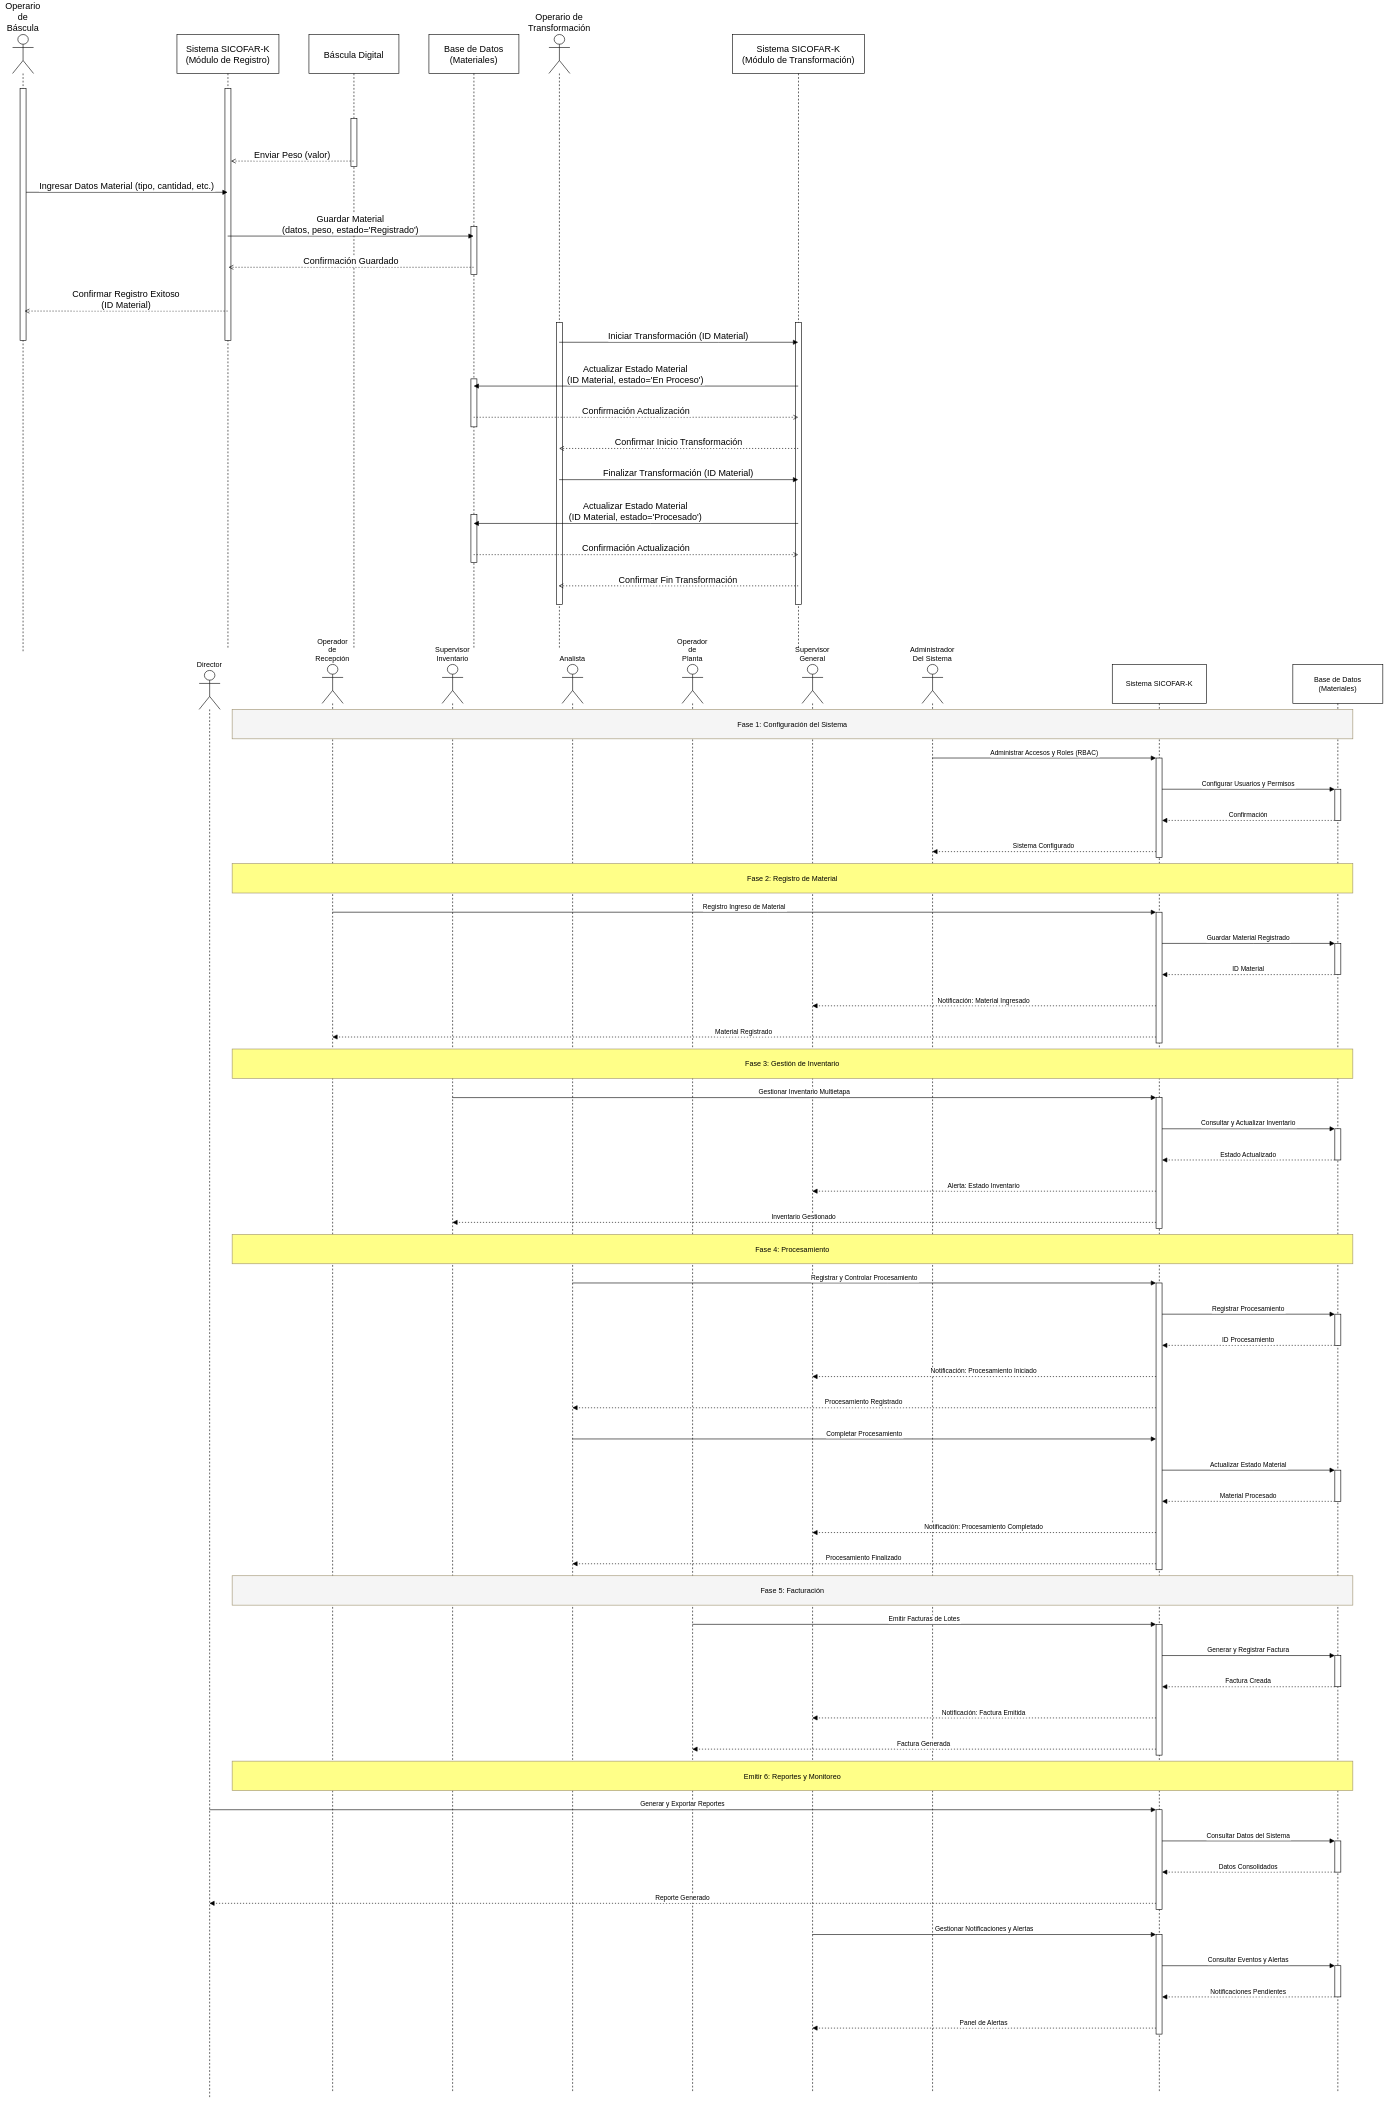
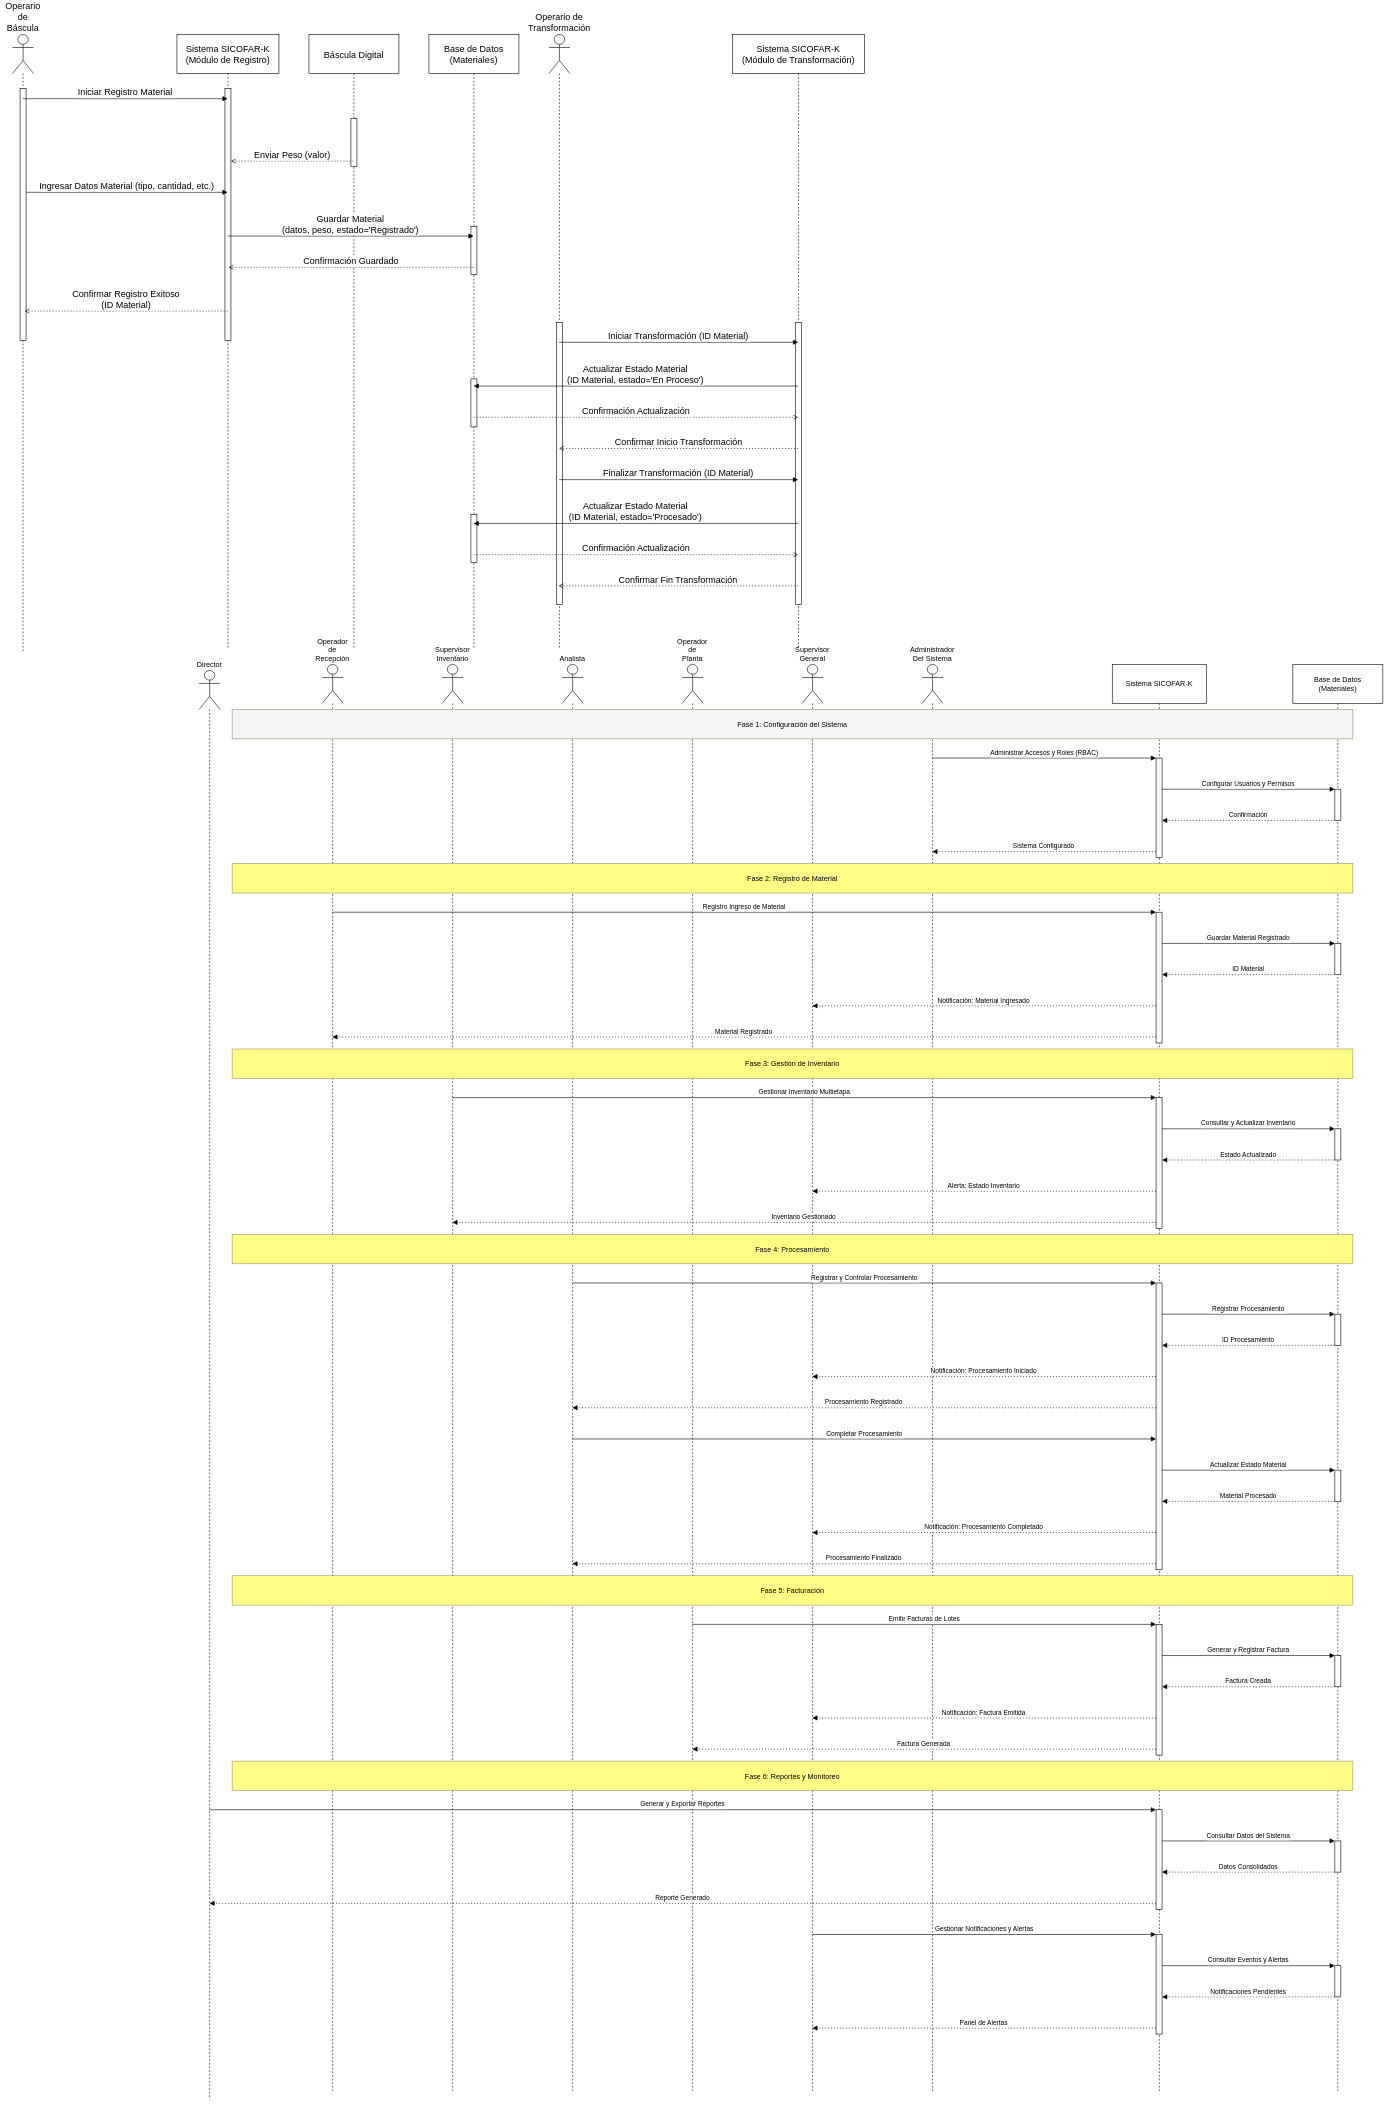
none -> (221, 99)
(792, 1591) -> (792, 1591)
(792, 1776) -> (792, 1776)
